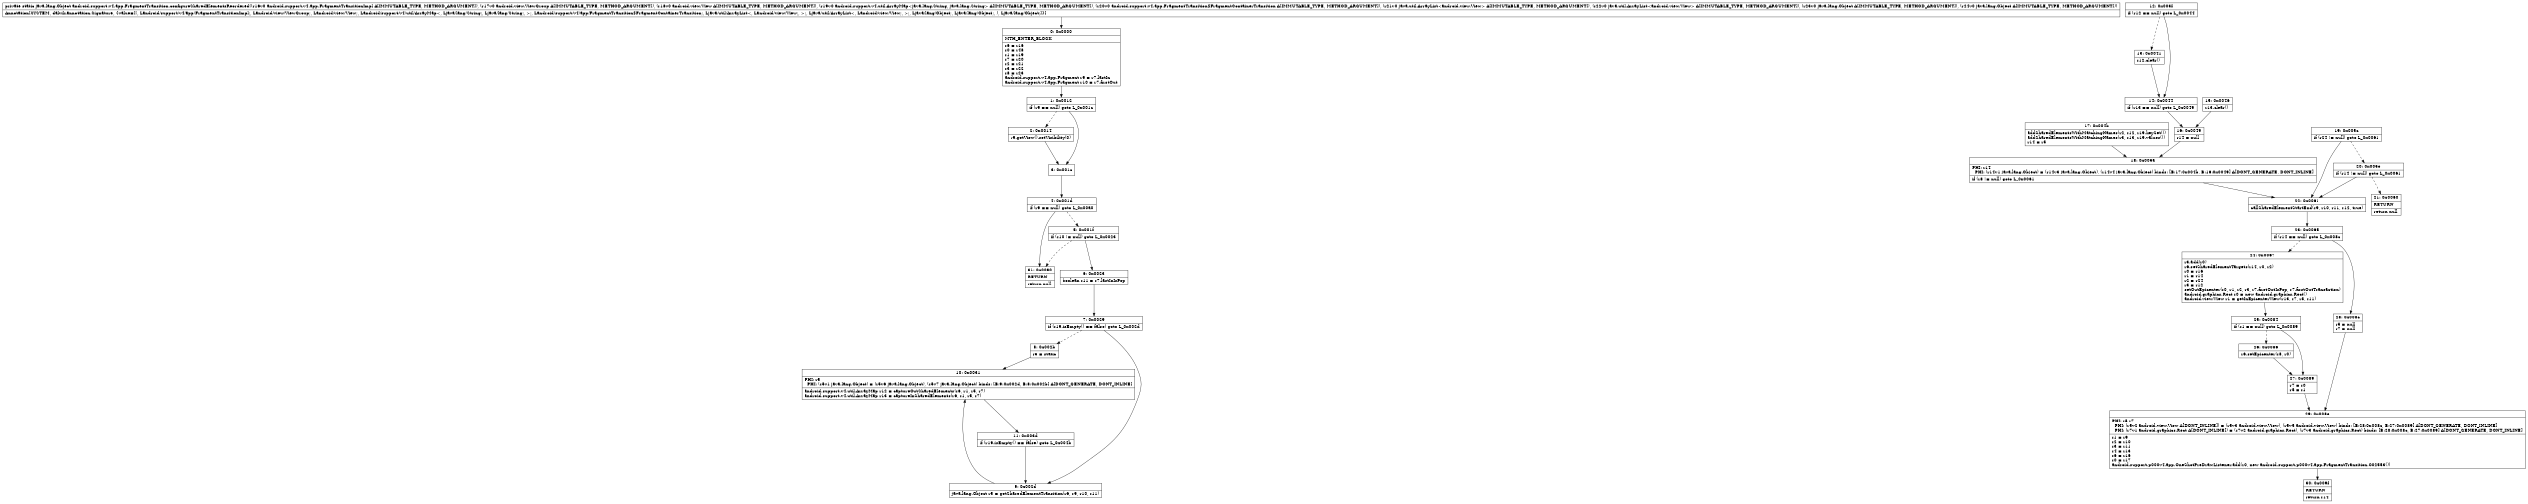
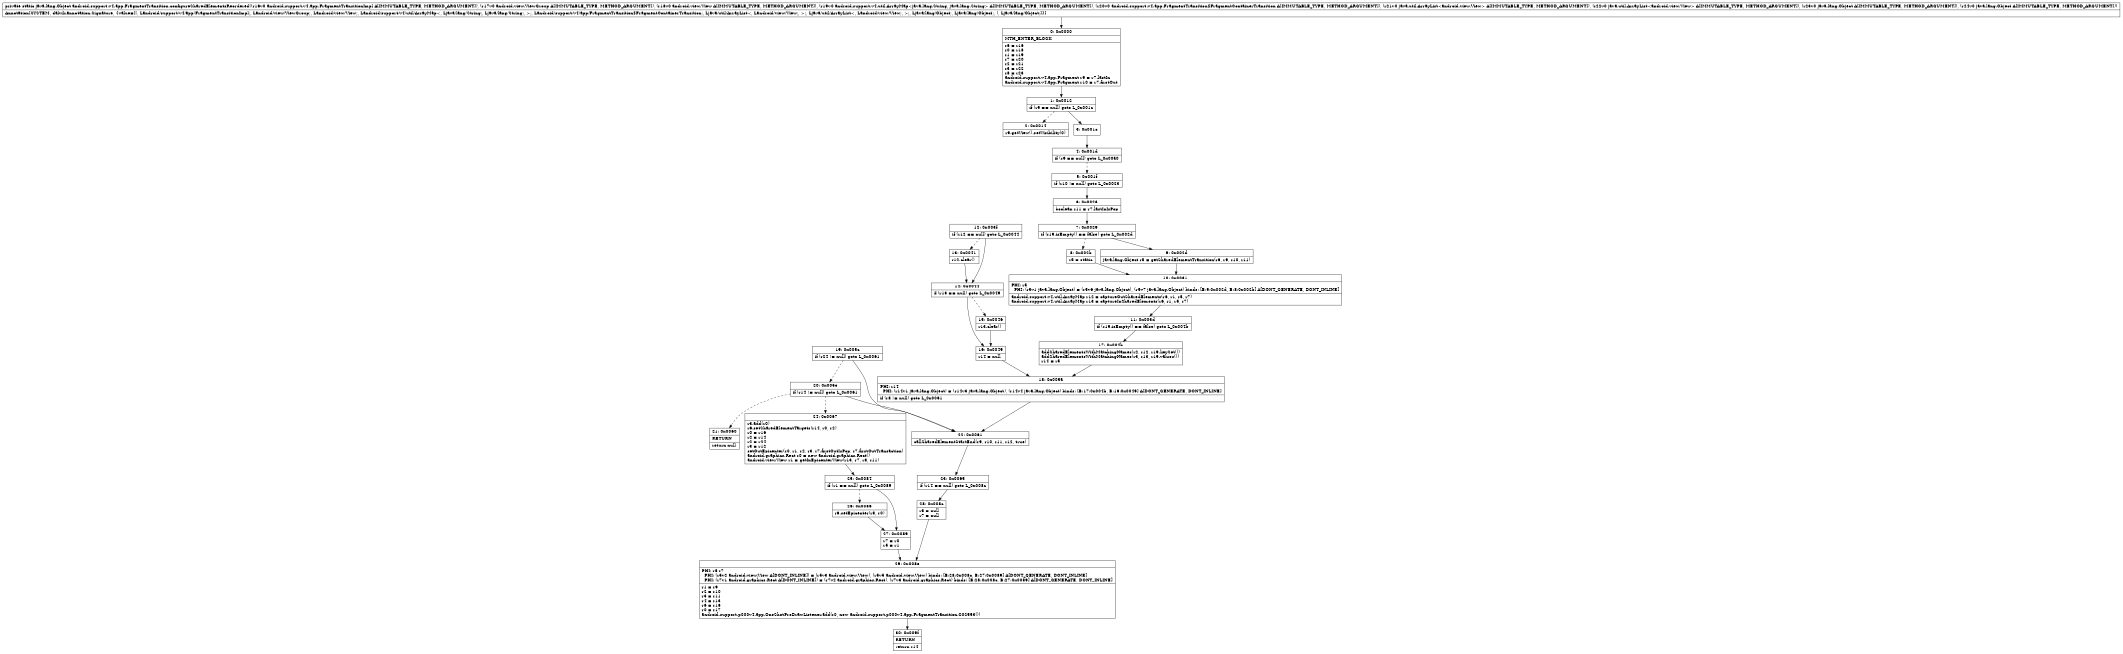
(1014, 50) -> (1014, 50)
(1051, 152) -> none
(2295, 245) -> (825, 403)
(2194, 276) -> (757, 437)
(1040, 277) -> none
none -> (978, 305)
(1026, 463) -> (1131, 335)
